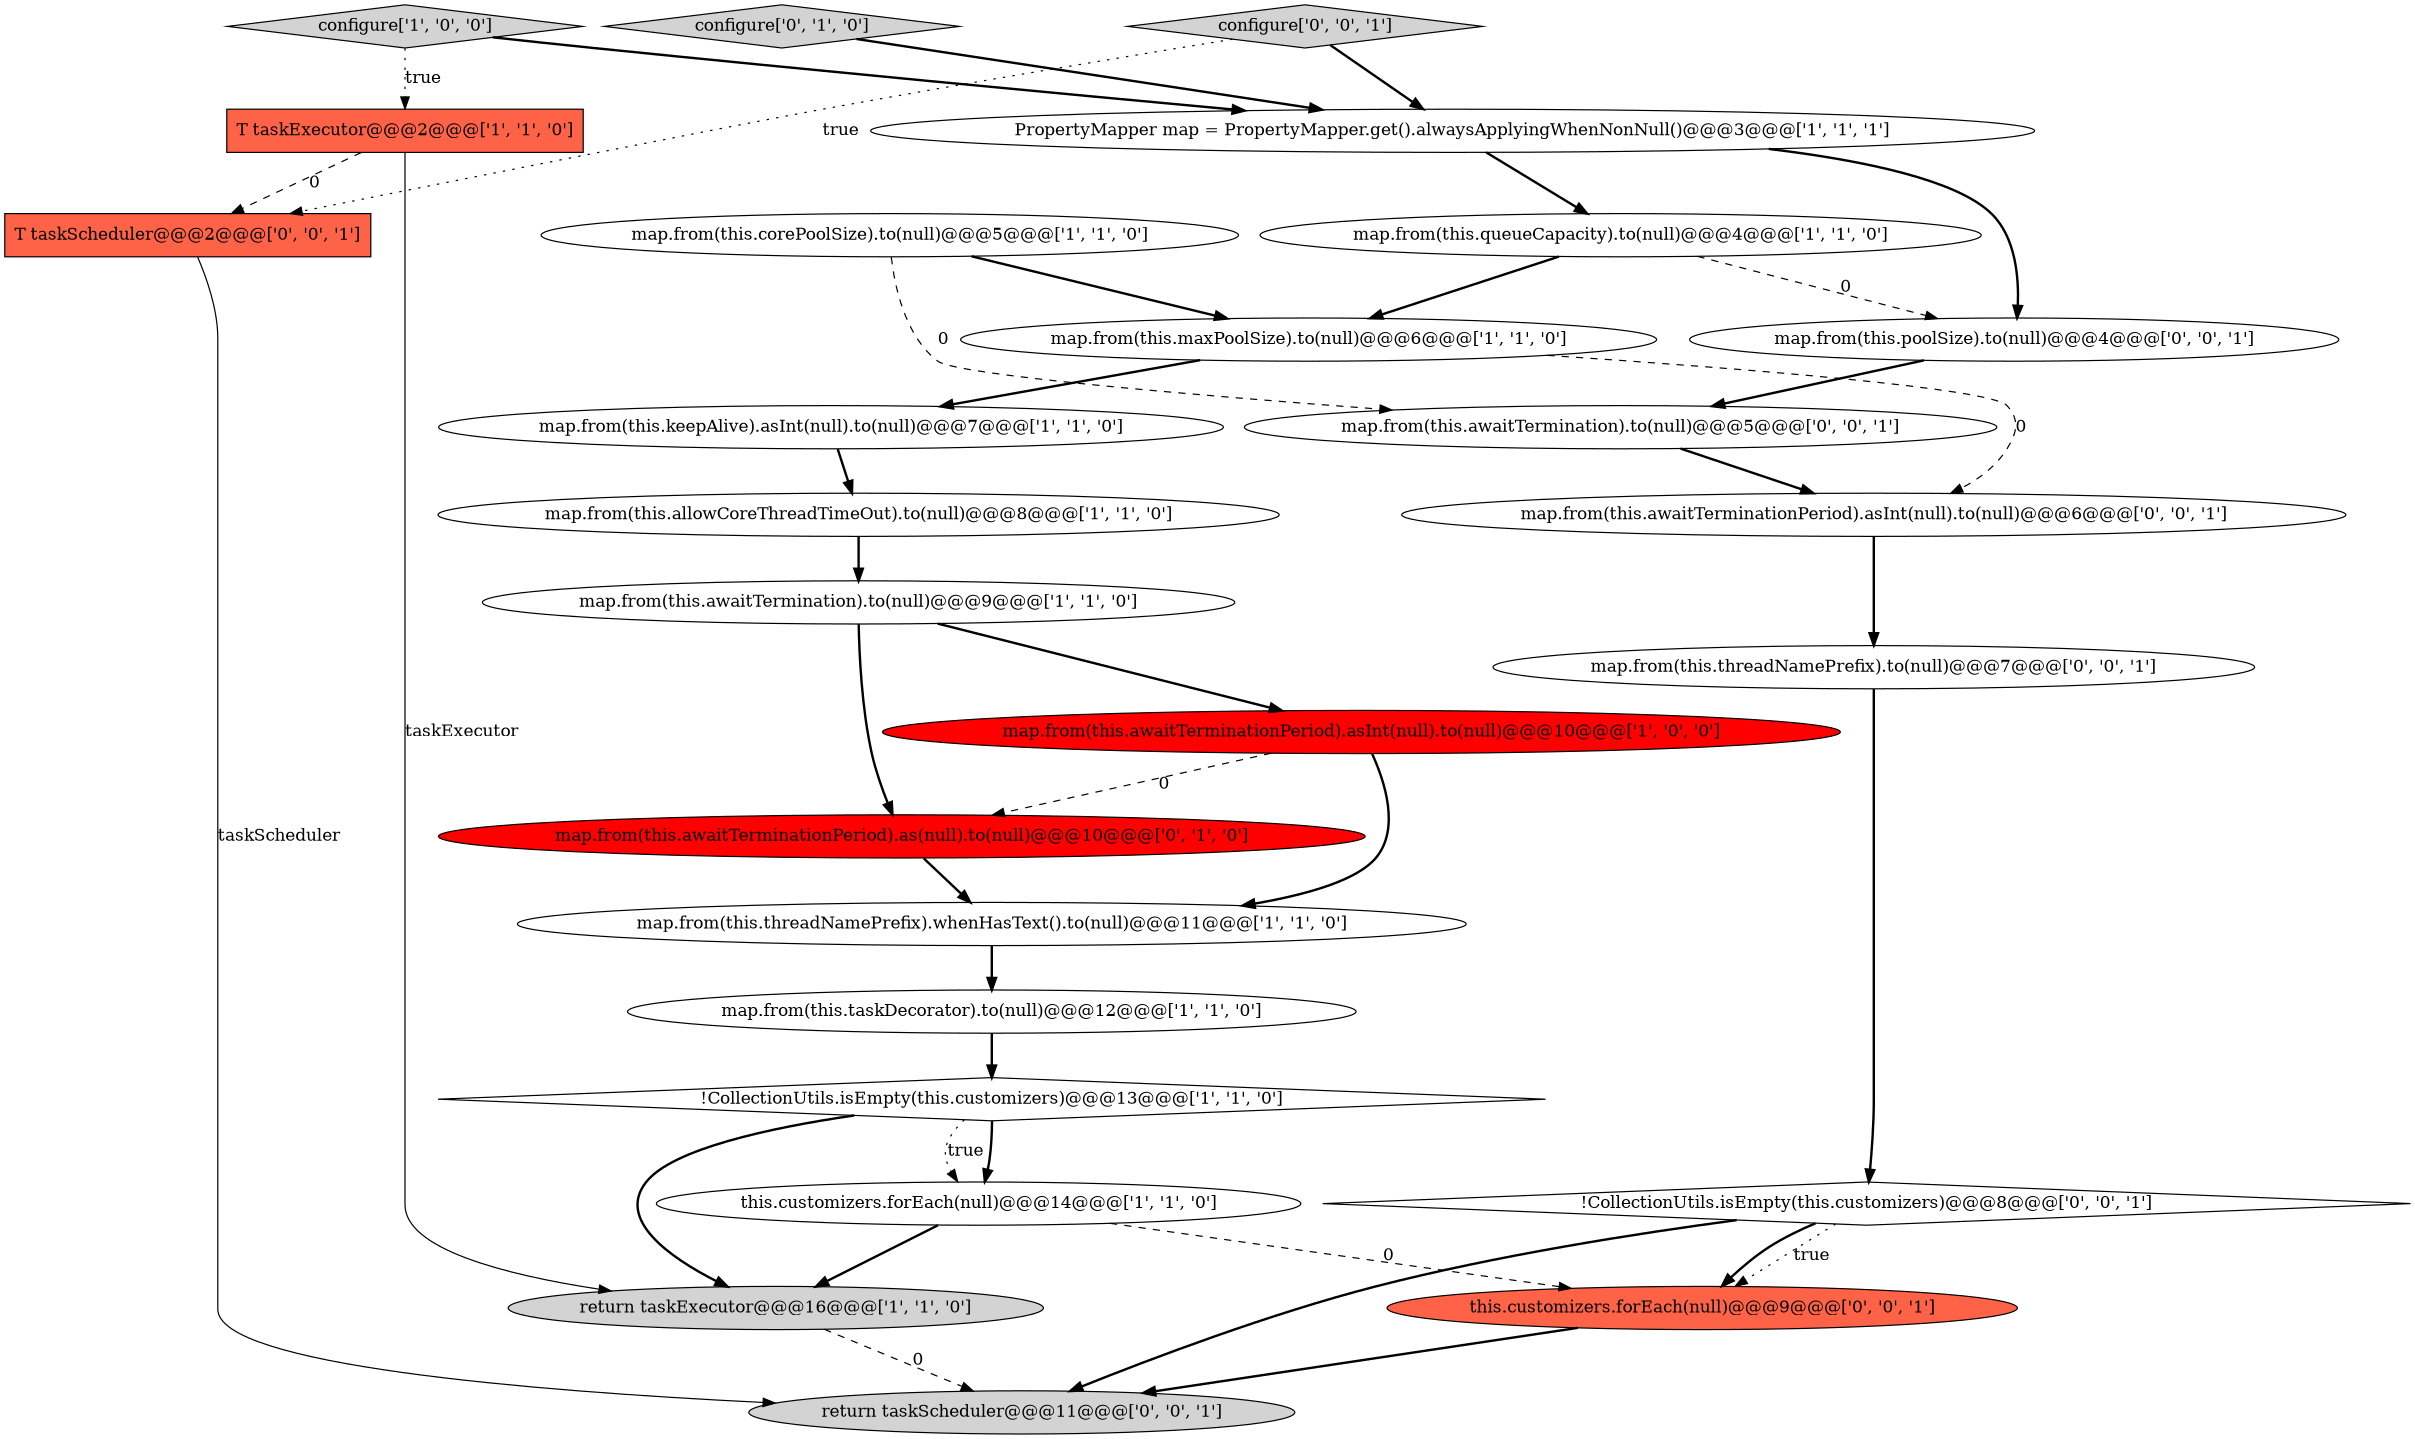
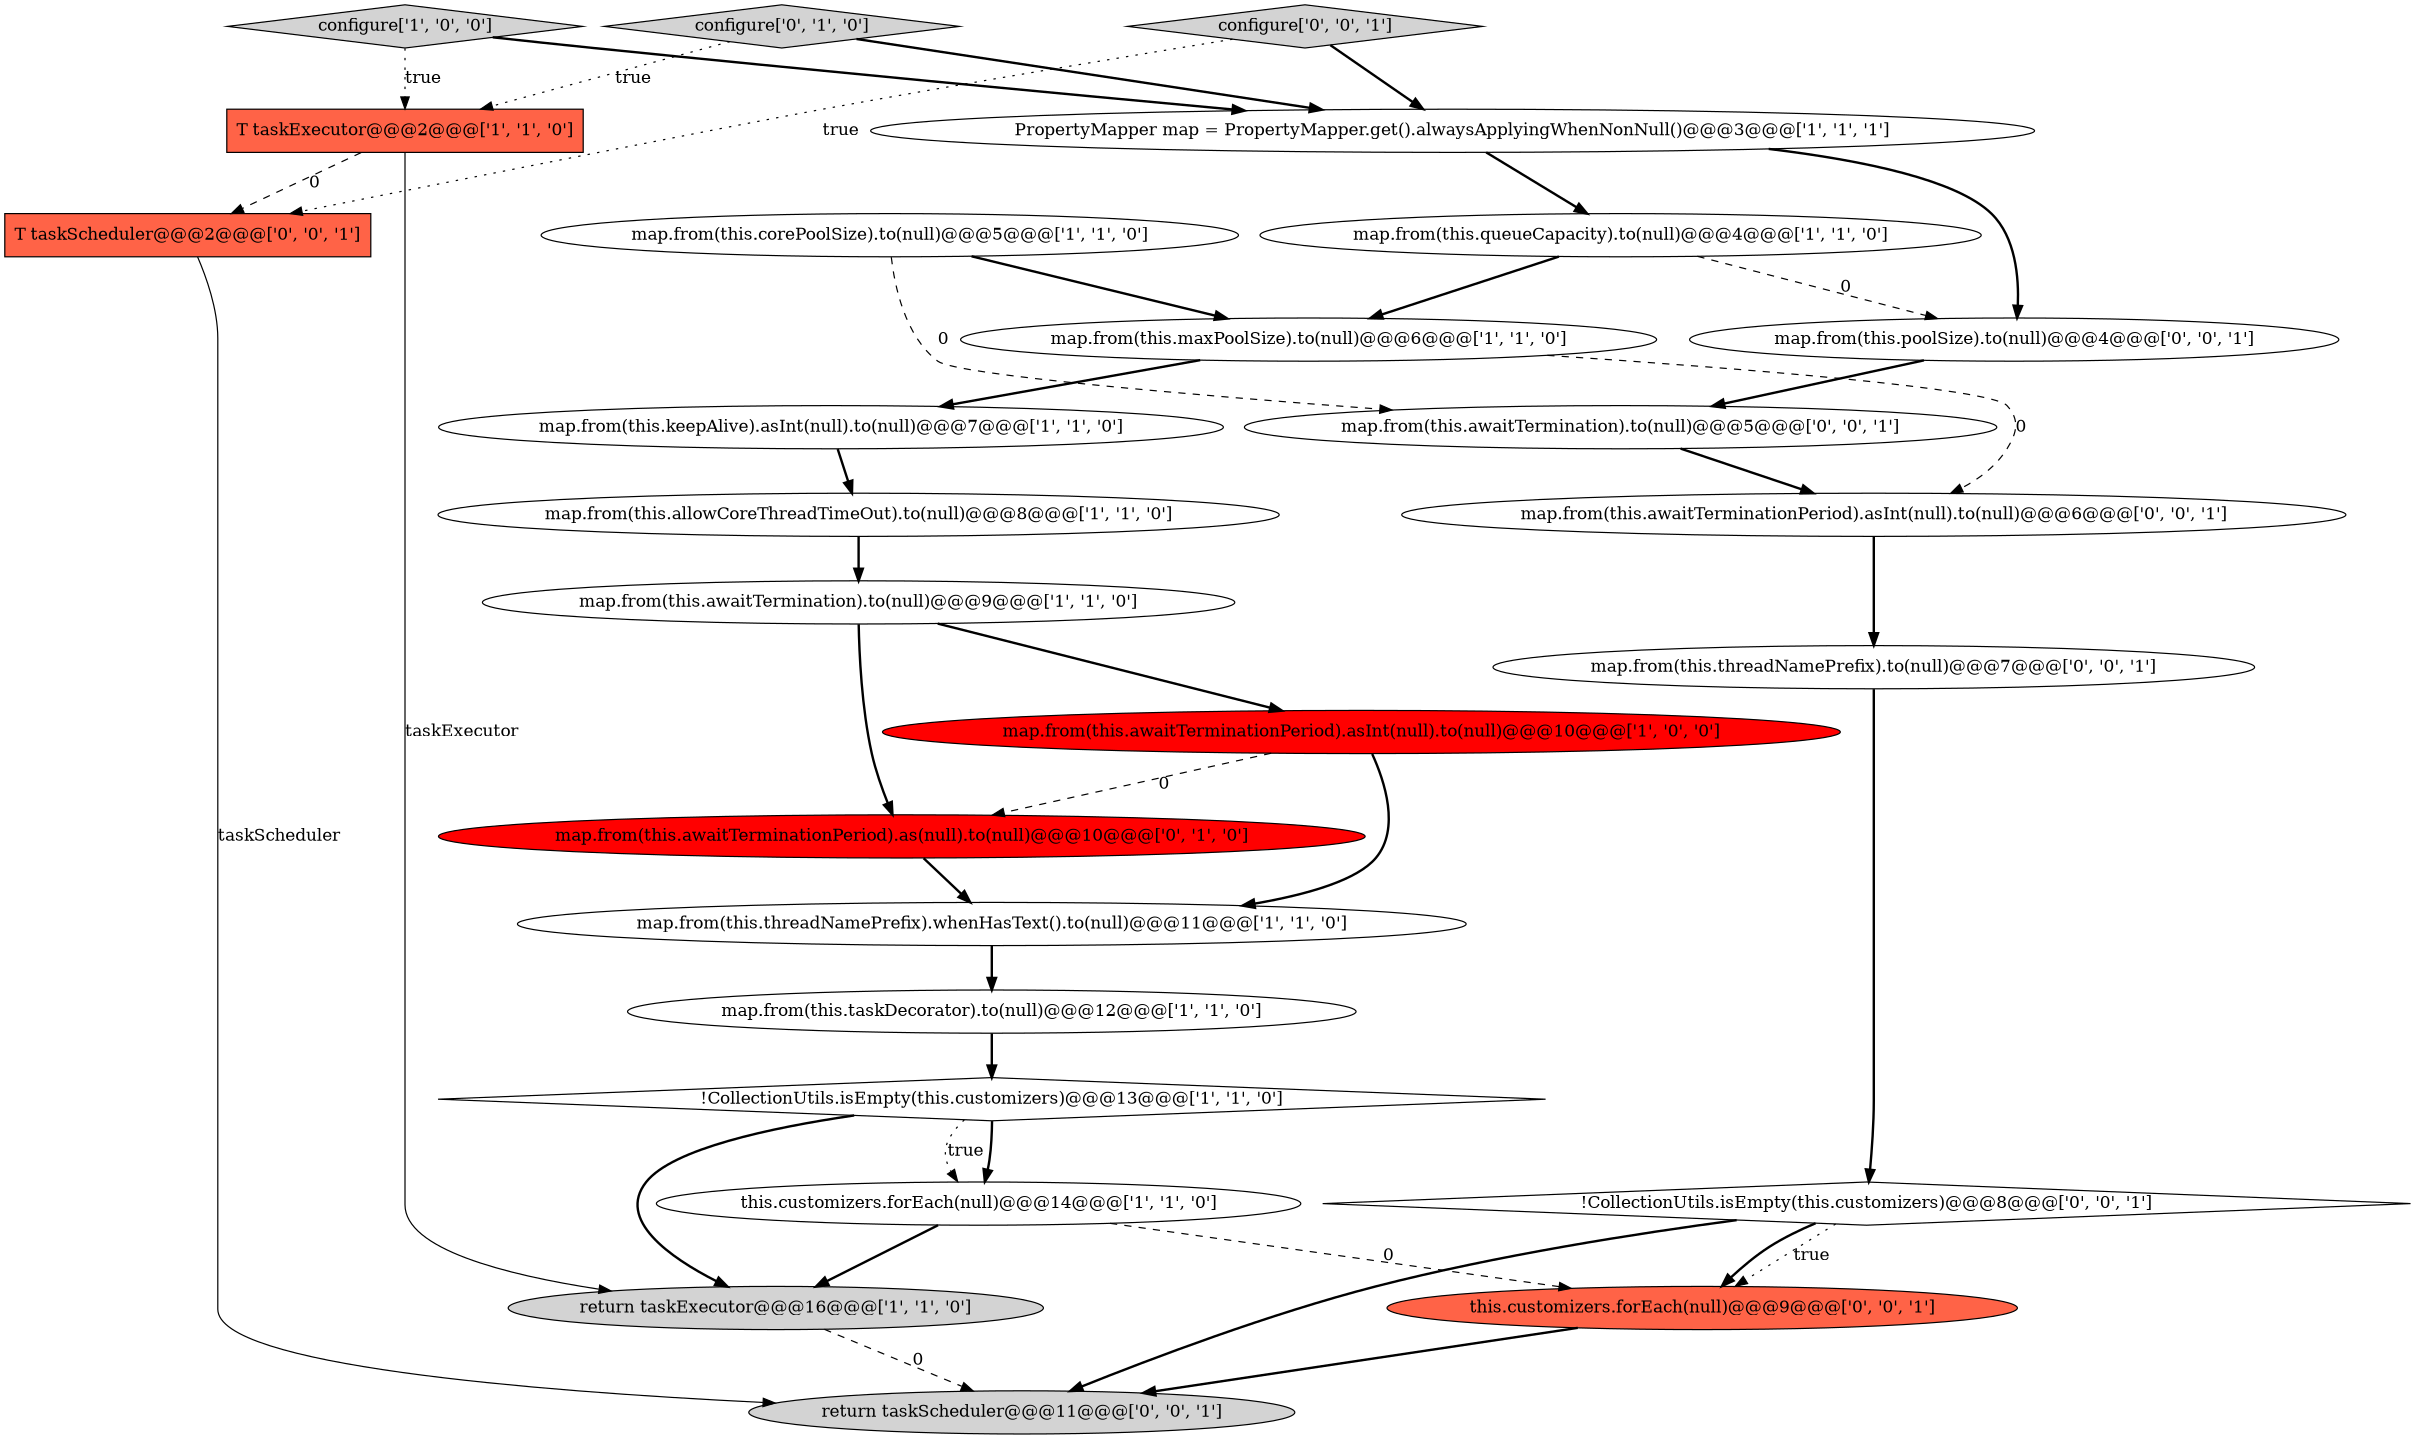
none -> (611, 74)
